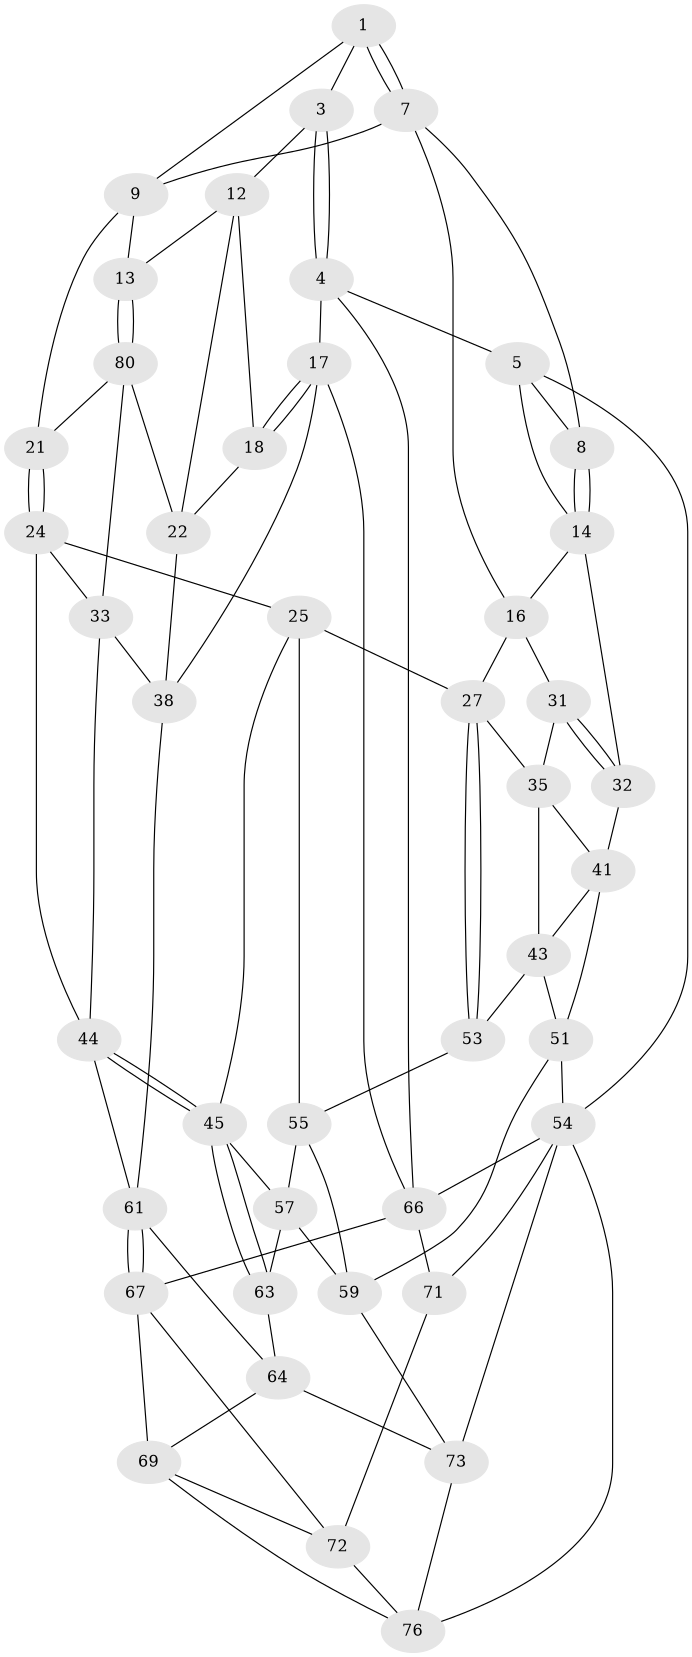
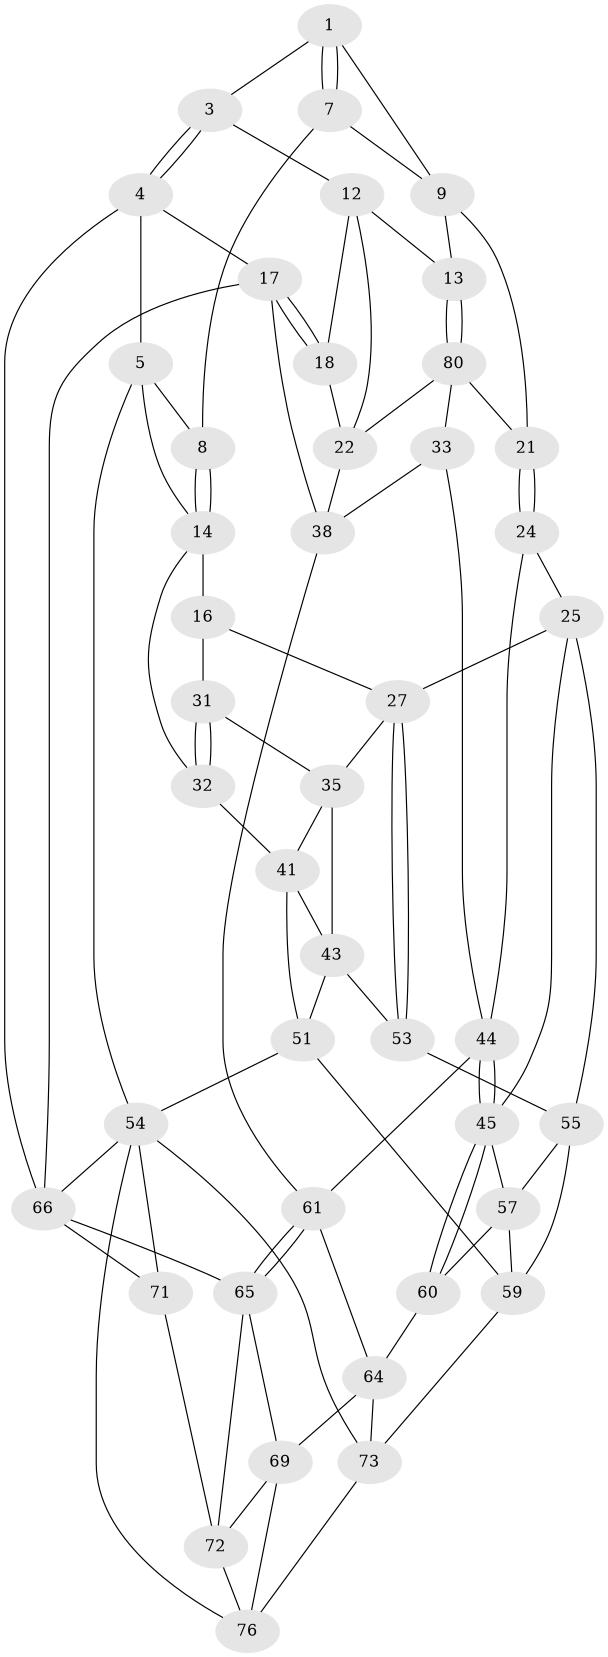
(453, 367) -> none
(69, 575) -> none
(136, 1293) -> (245, 1293)
(265, 1293) -> (428, 1293)
